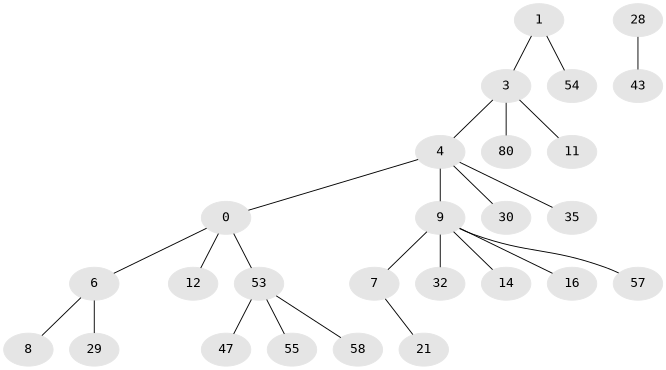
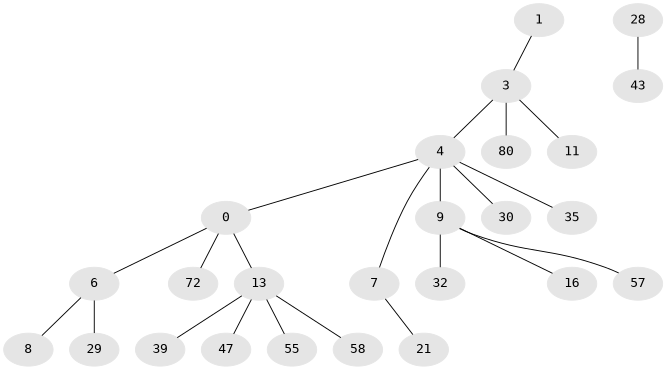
(572, 86) -> none
(407, 251) -> (400, 215)
(193, 284) -> (193, 284)
(259, 284) -> (259, 284)
(506, 284) -> none
none -> (160, 350)
